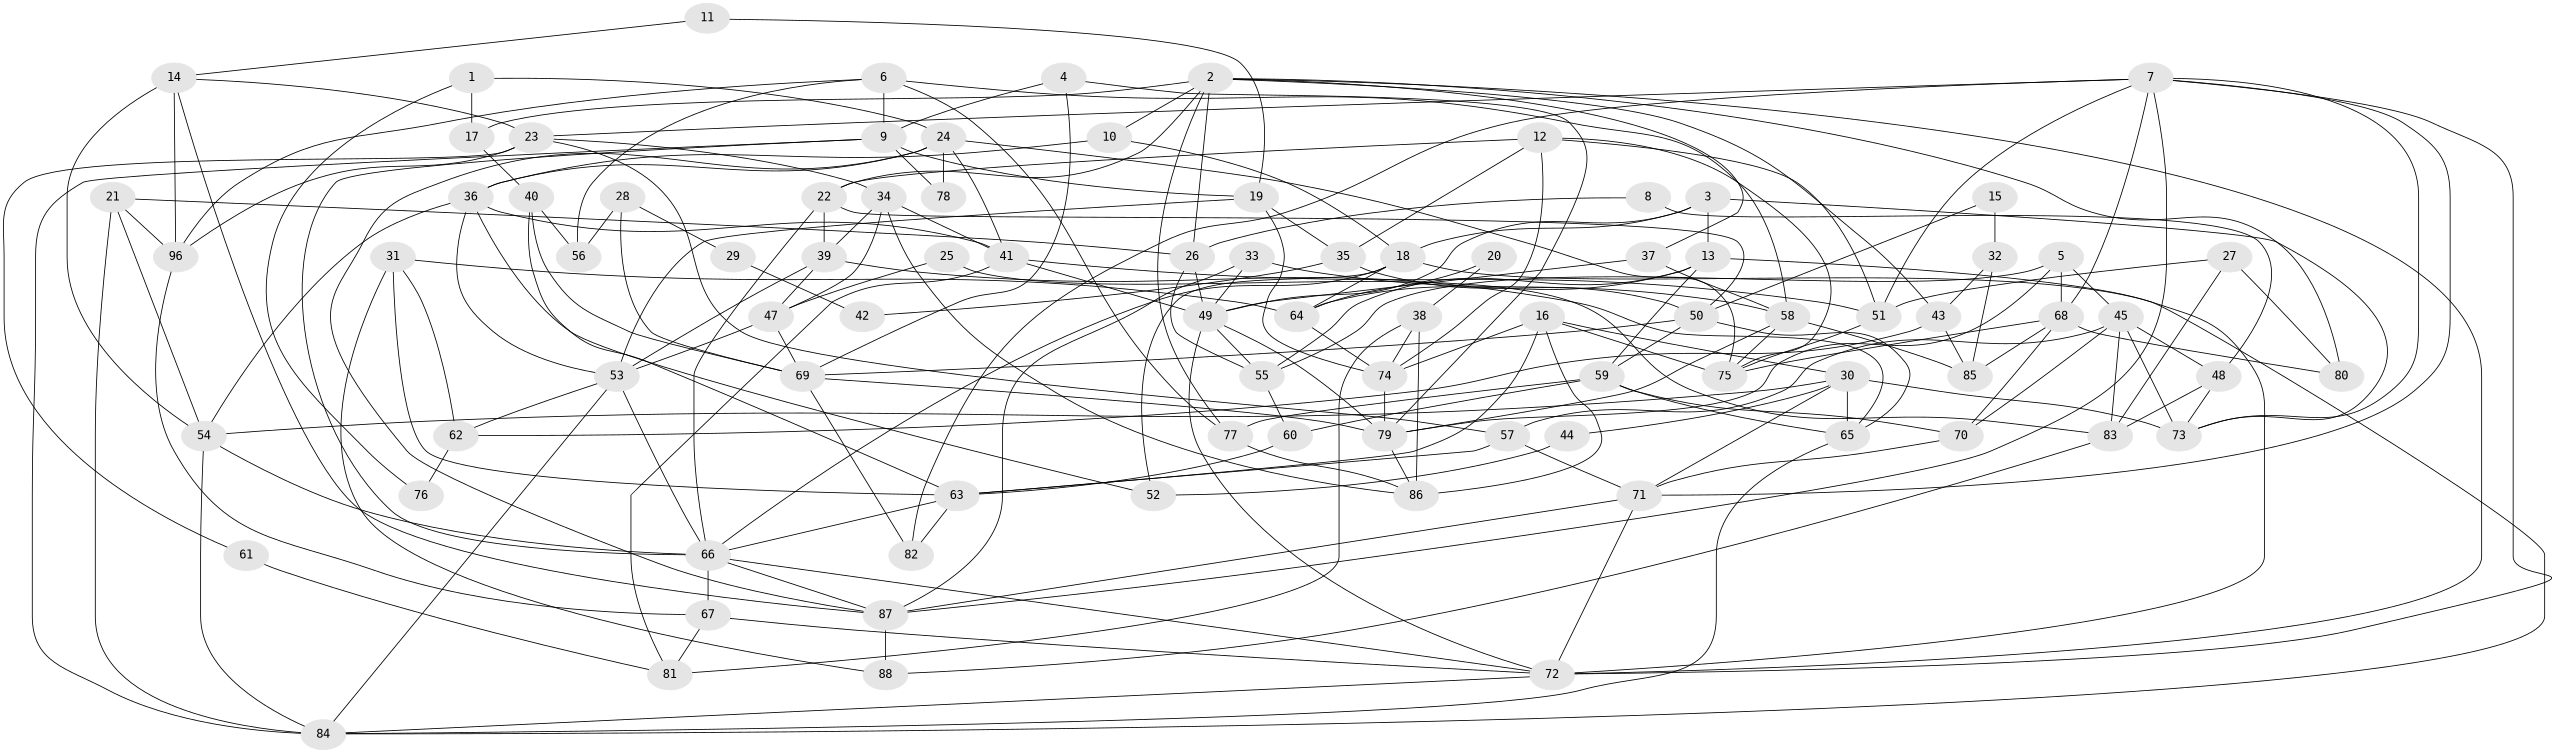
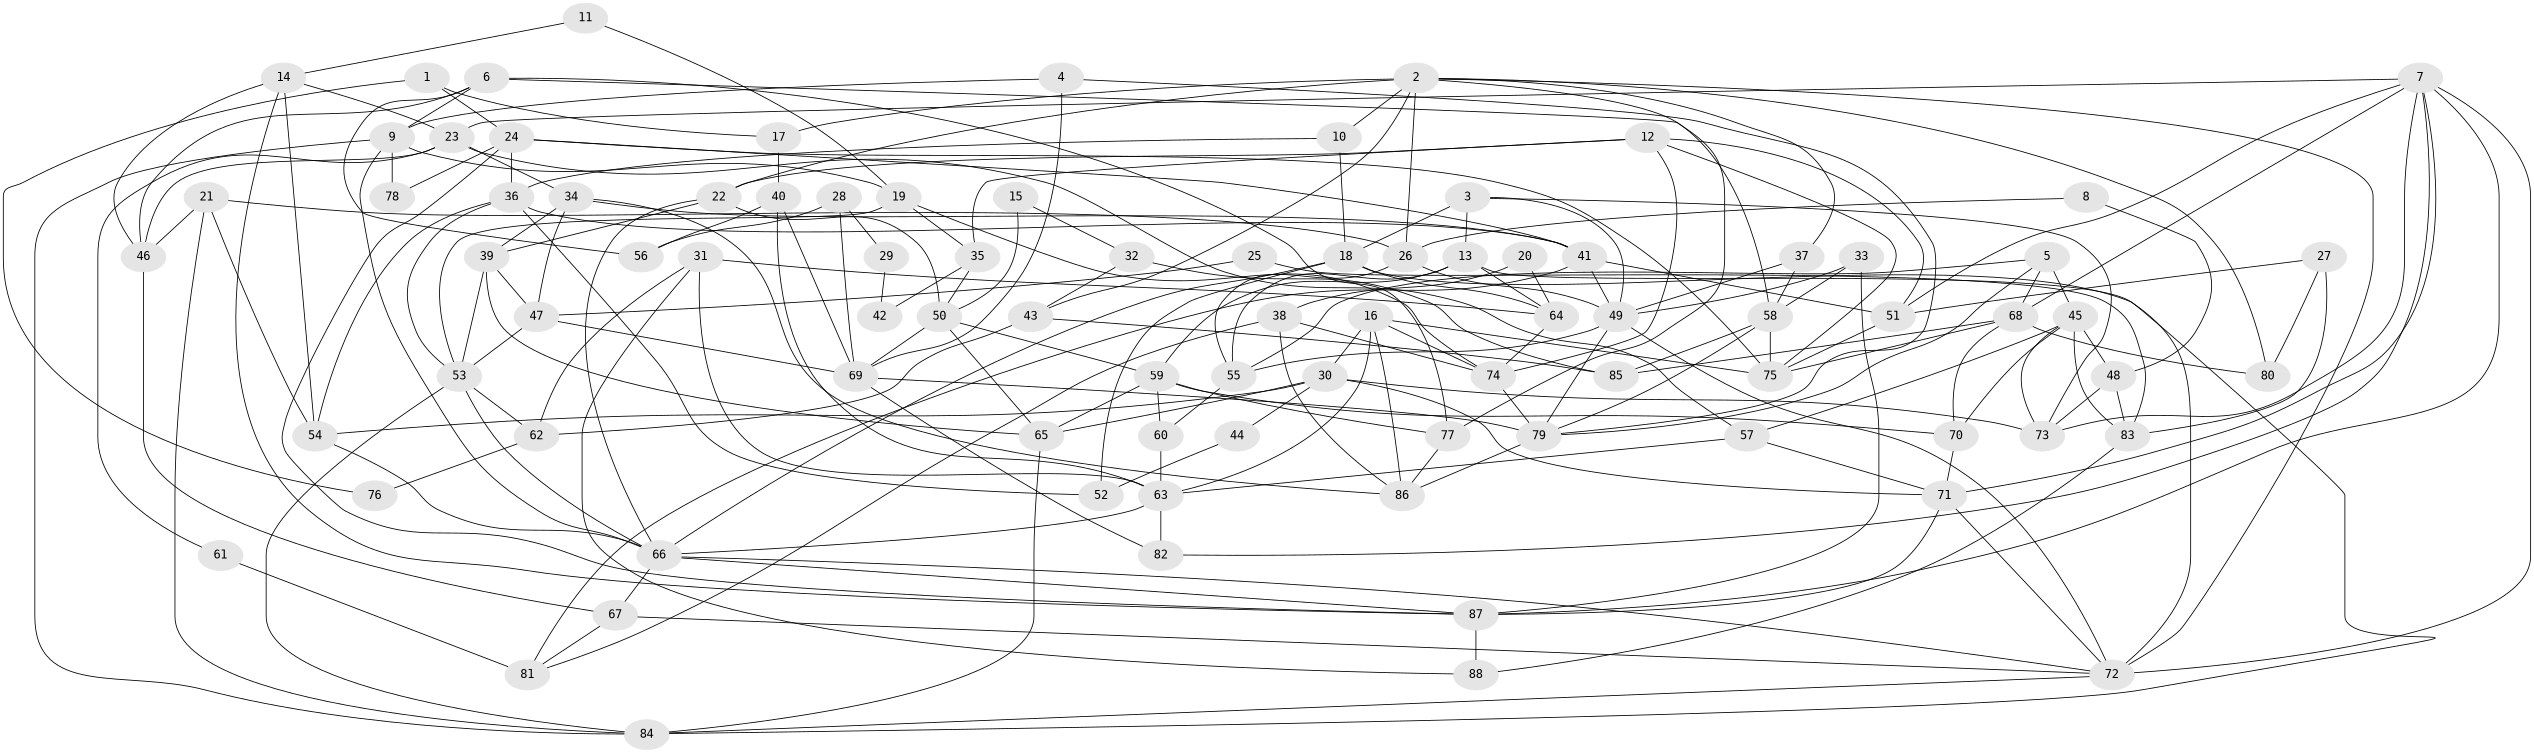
(176, 257) -> (143, 257)
(201, 613) -> none
